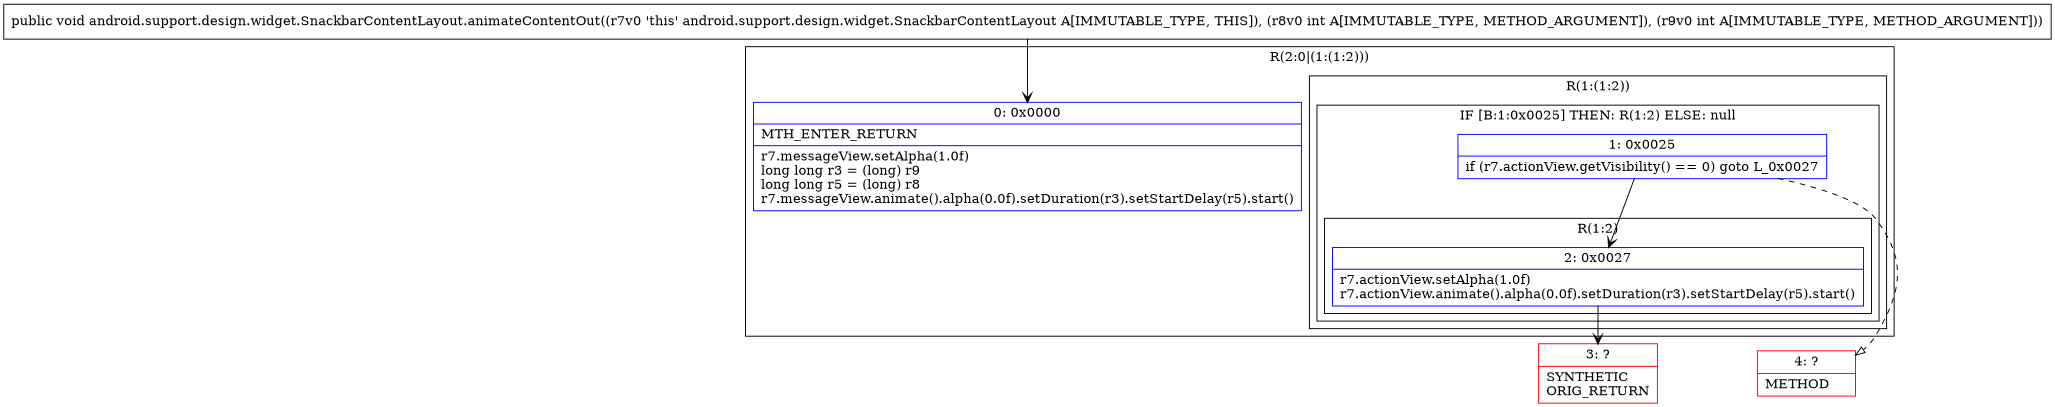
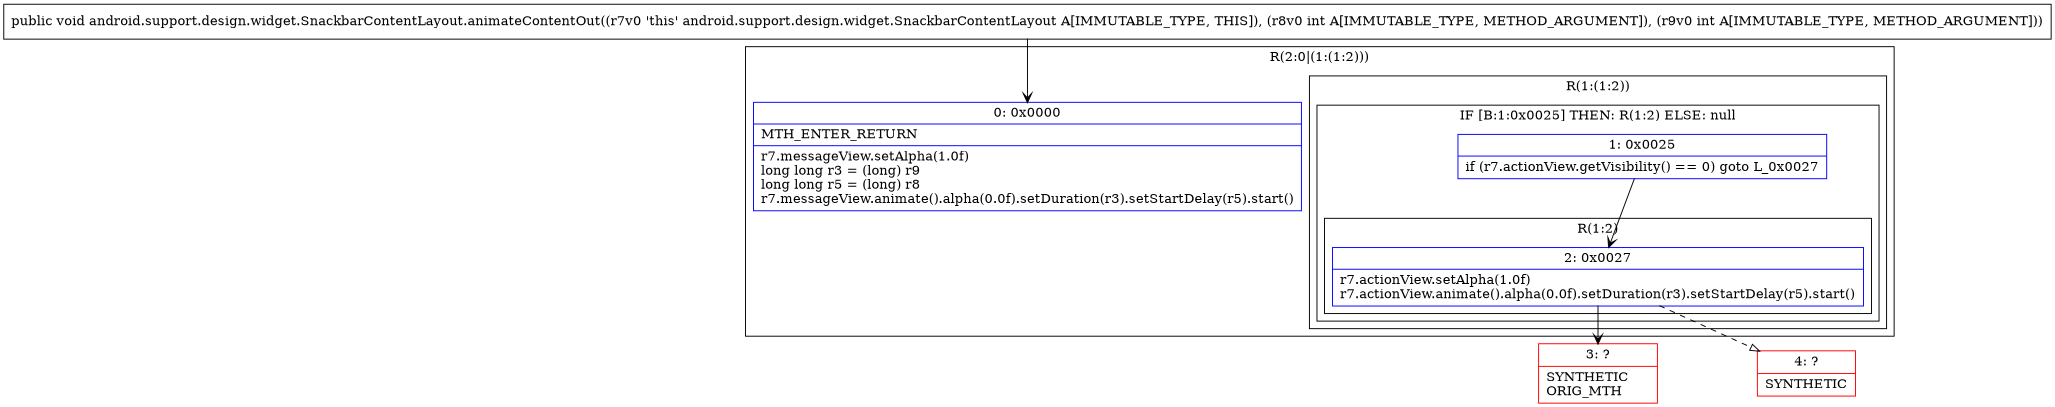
(1866, 210) -> (1705, 326)
(1797, 384) -> (1806, 384)
(1598, 391) -> (1584, 391)
